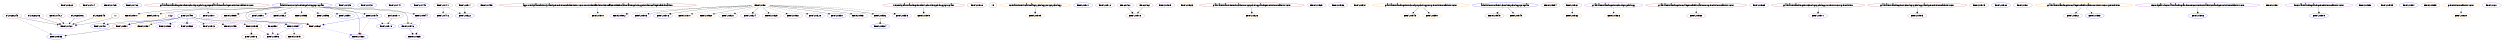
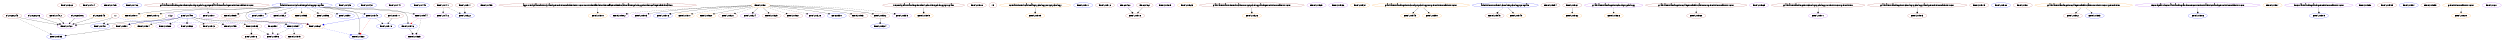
(837, 16) -> (837, 16)
